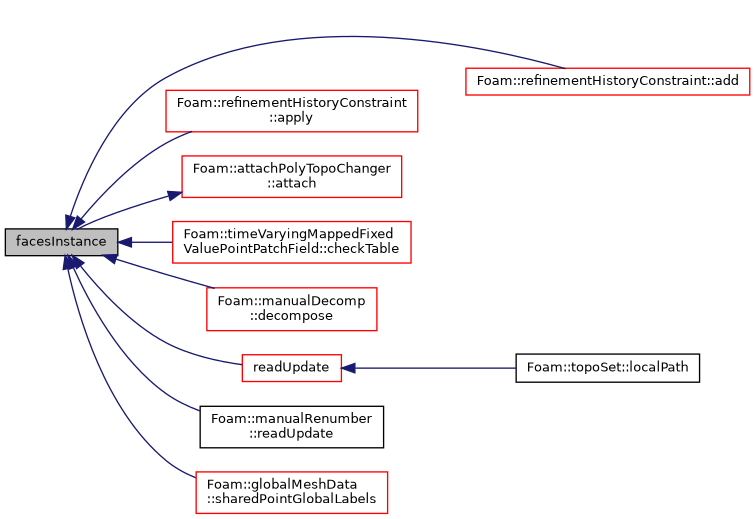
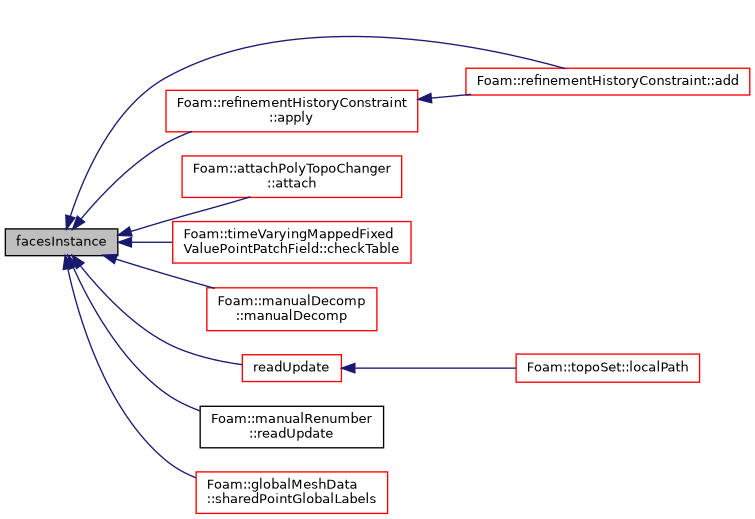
none -> (451, 96)
(122, 211) -> (191, 214)
(292, 309) -> (292, 309)
(608, 368) -> (608, 368)
